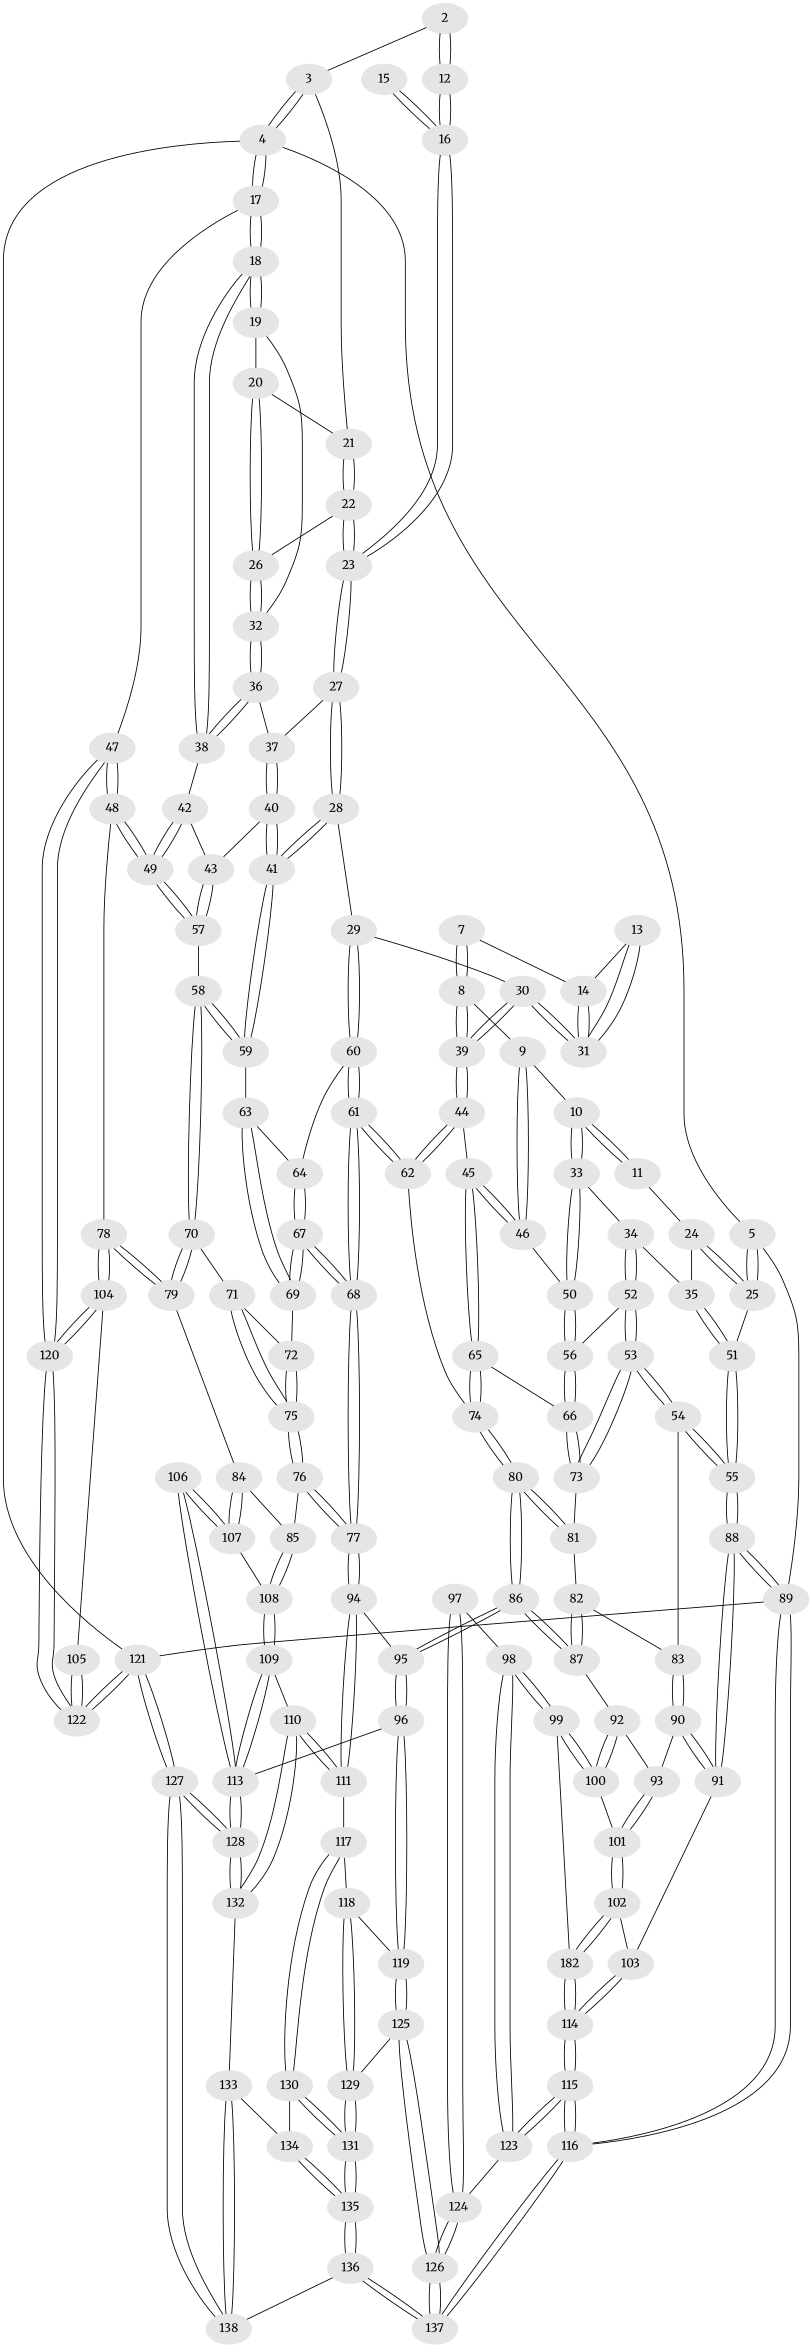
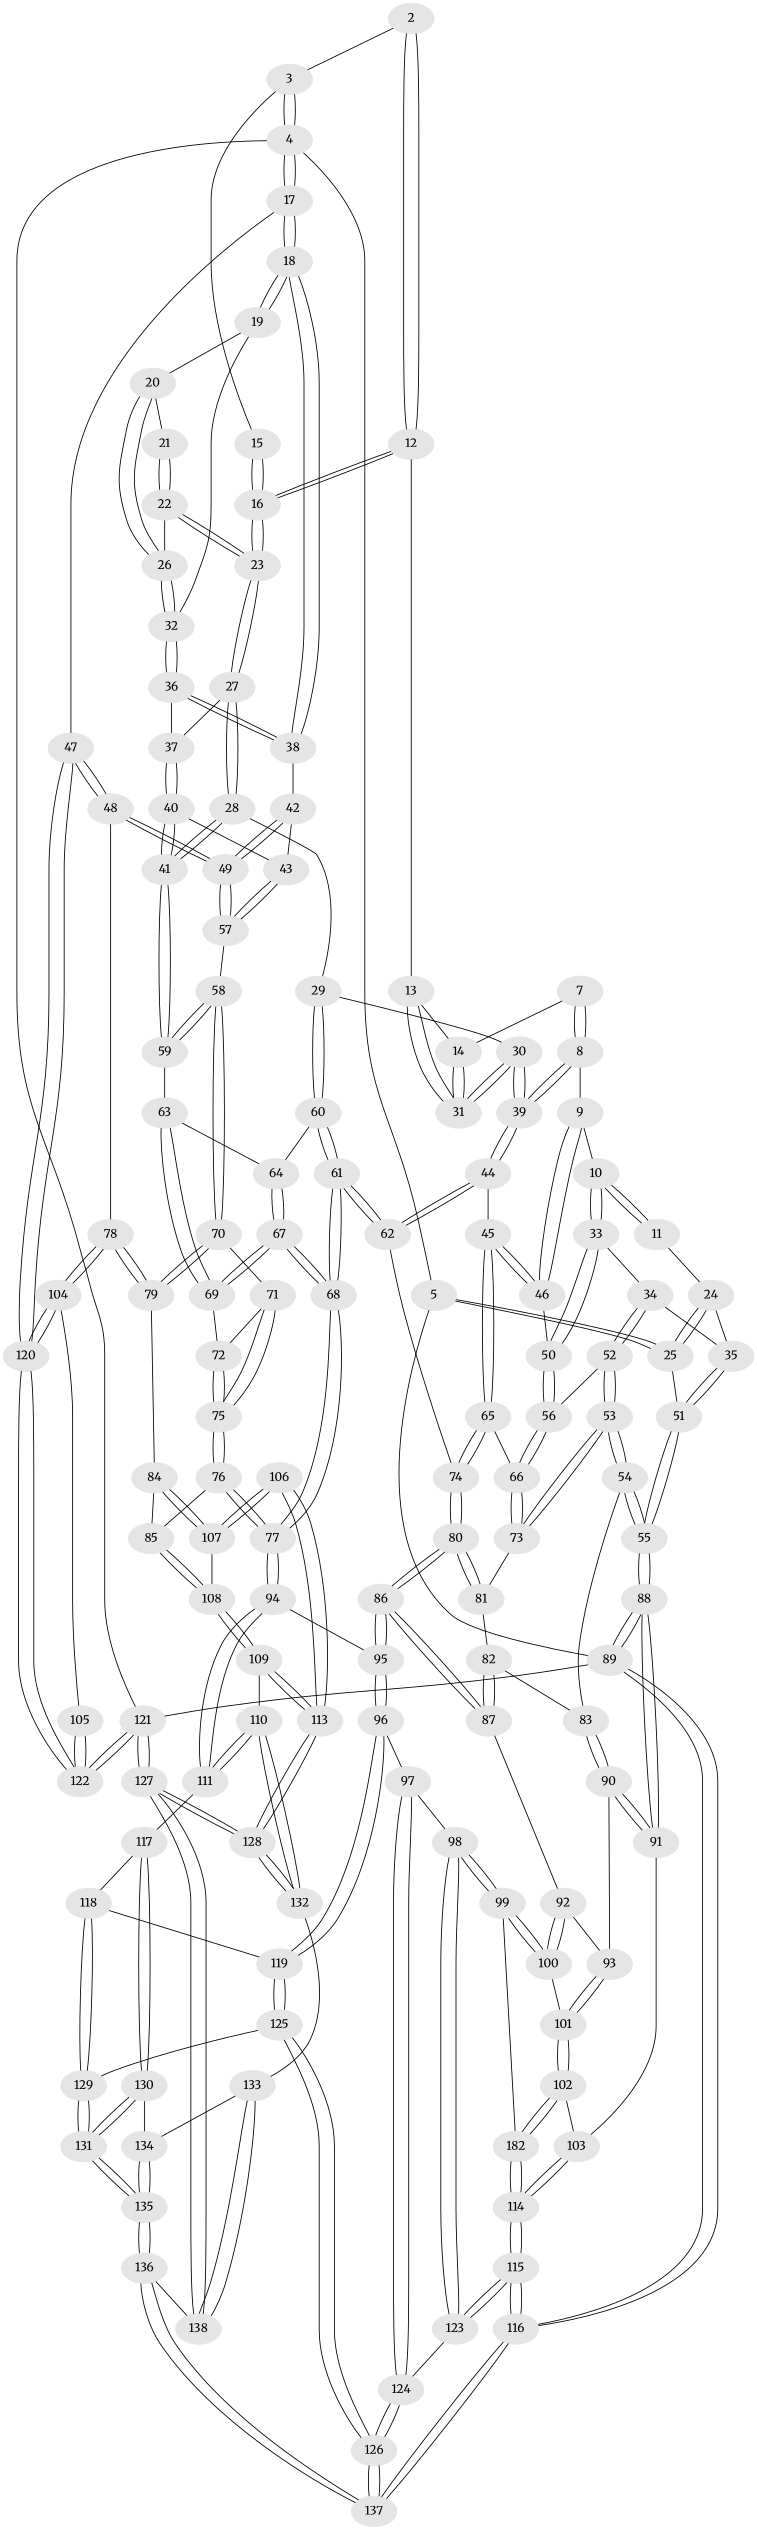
(341, 260) -> (211, 253)
none -> (411, 718)
(309, 1755) -> (394, 1751)
